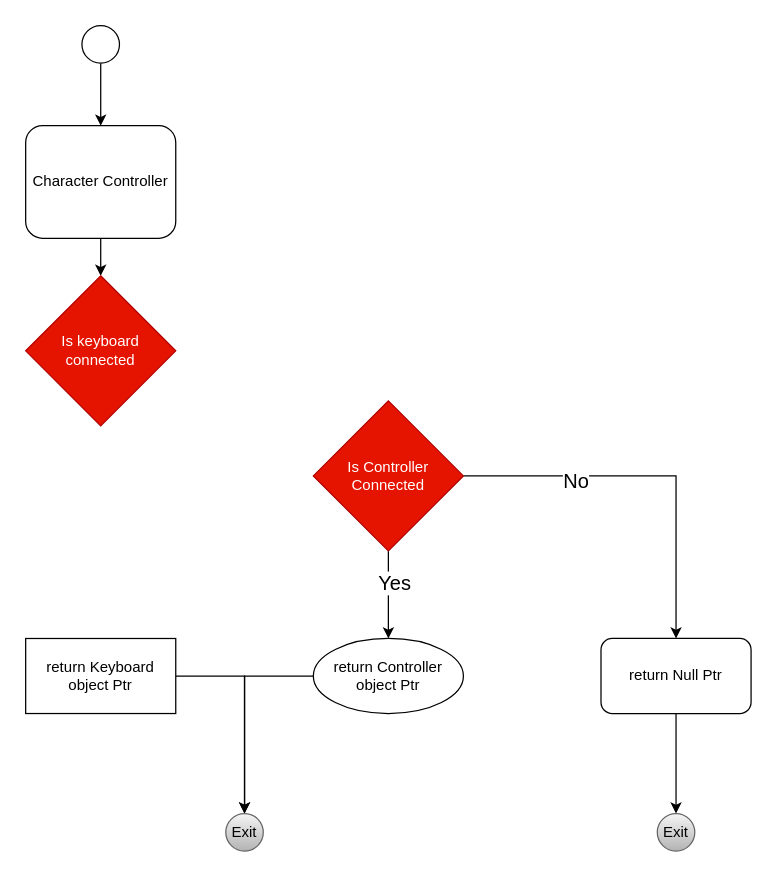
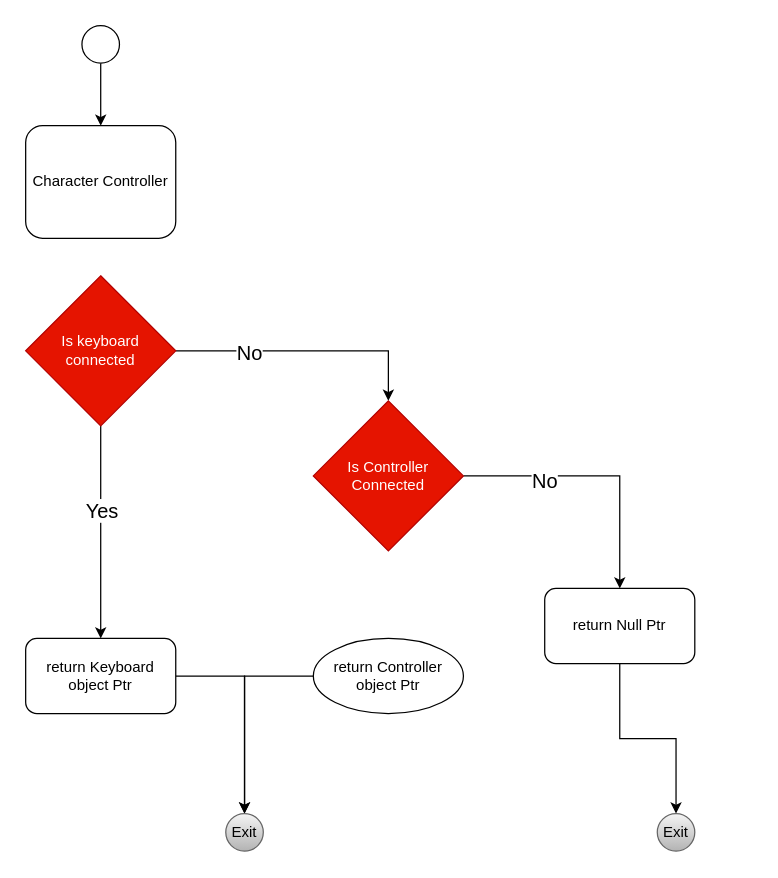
(101, 261) -> none
none -> (303, 351)
none -> (101, 528)
(388, 611) -> none
(101, 676) -> (101, 676)
(676, 676) -> (619, 626)
